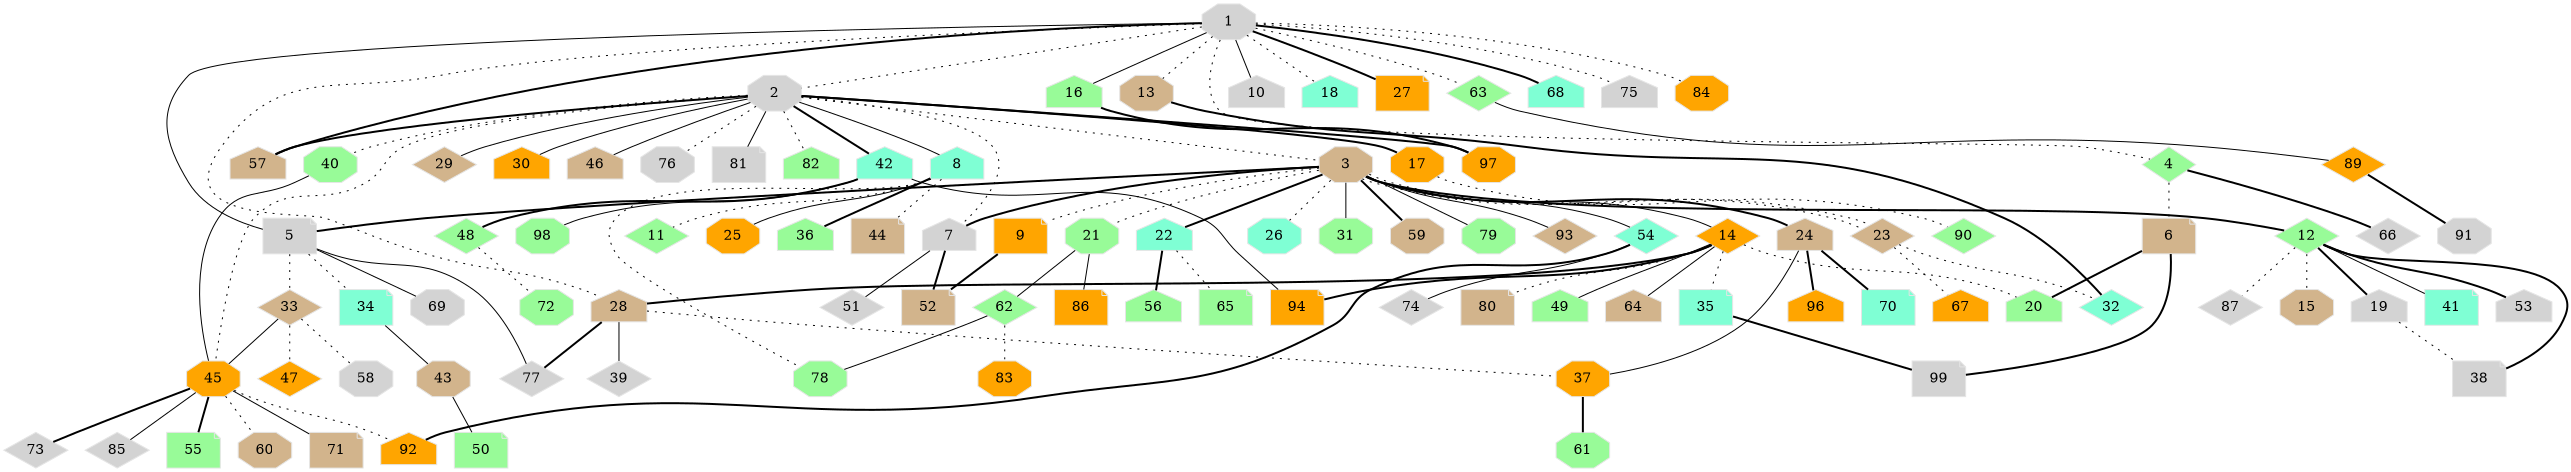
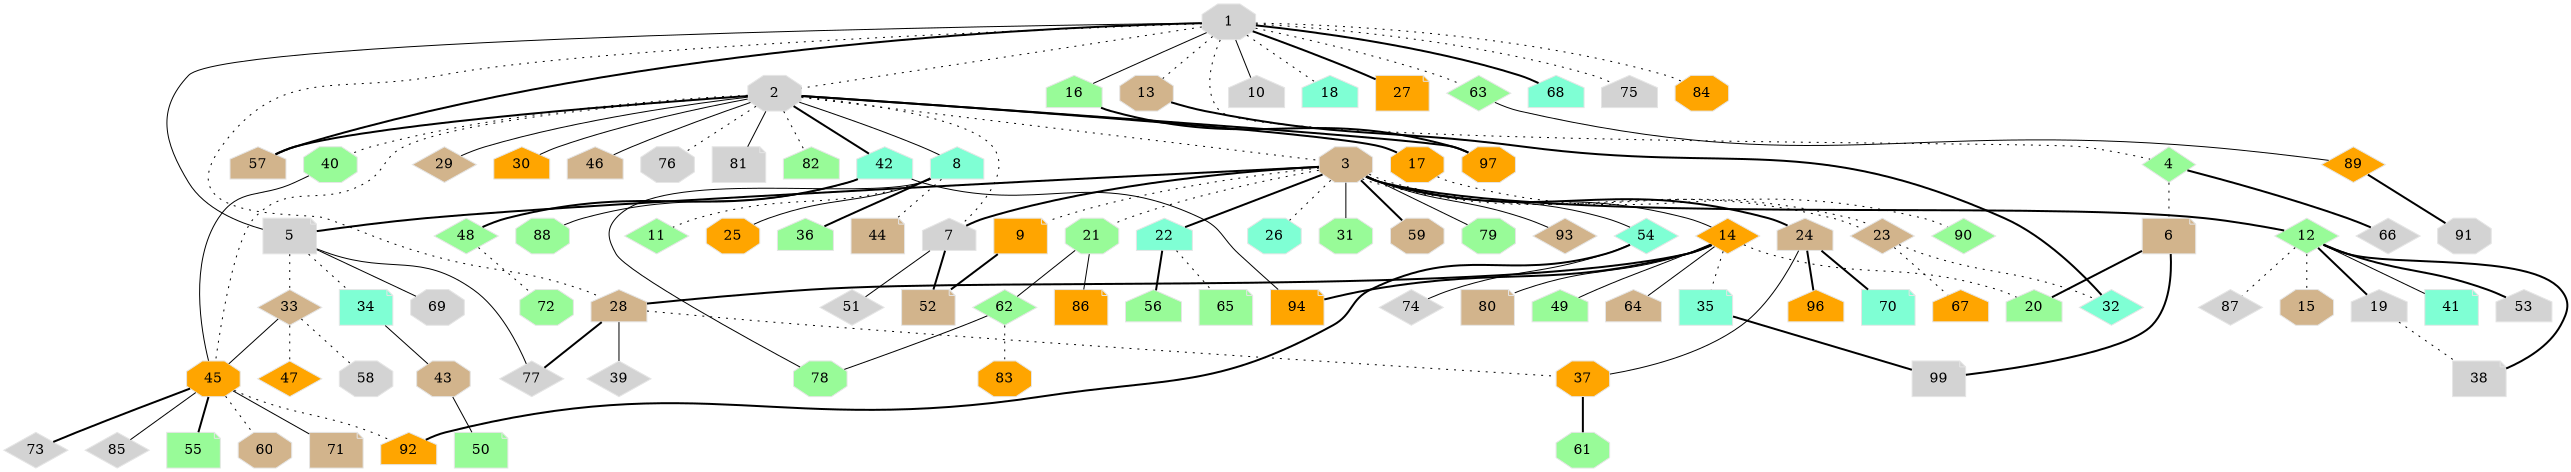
(672, 194) -> (672, 194)
(543, 236) -> (543, 236)
(1613, 270) -> (1613, 270)
